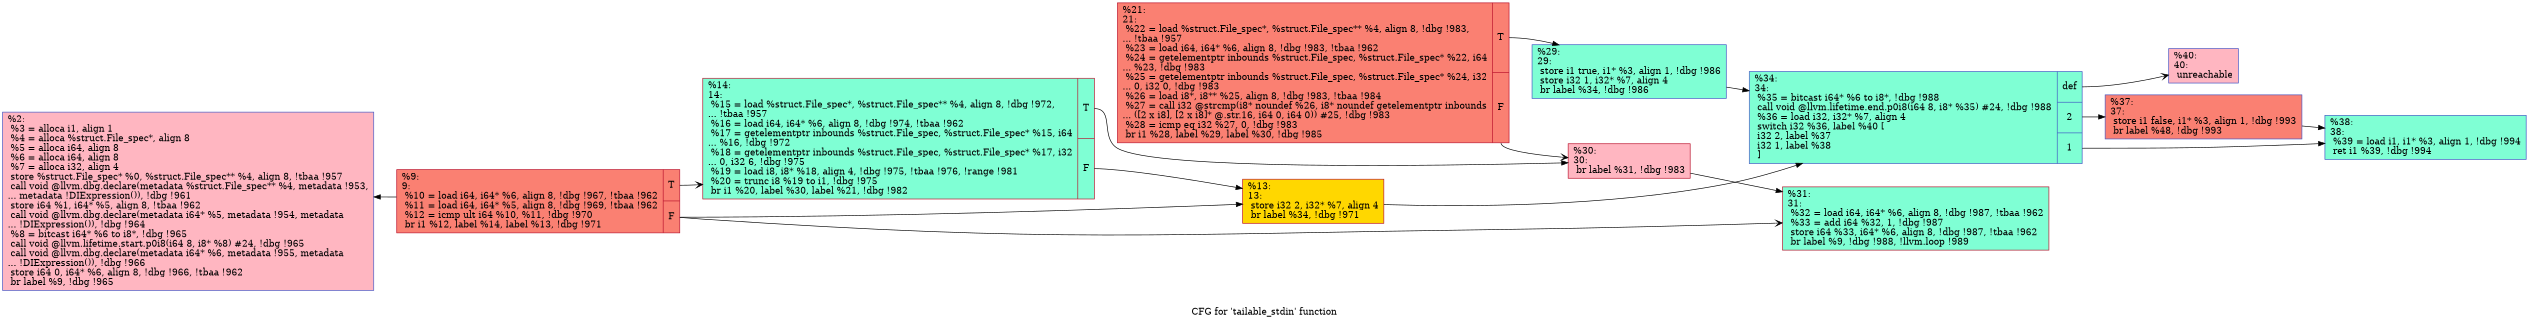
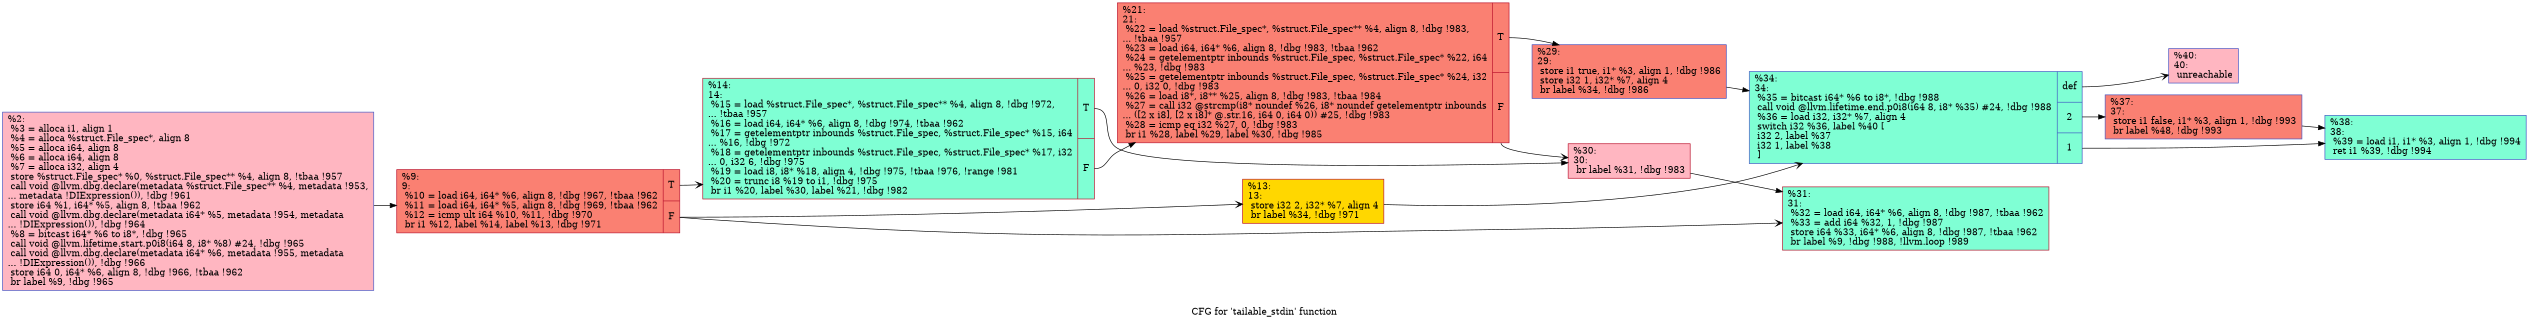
(1629, 72) -> (1629, 72)
(1165, 176) -> (1111, 157)
(388, 197) -> (382, 206)
(1592, 201) -> (1592, 201)
(958, 213) -> (958, 213)
